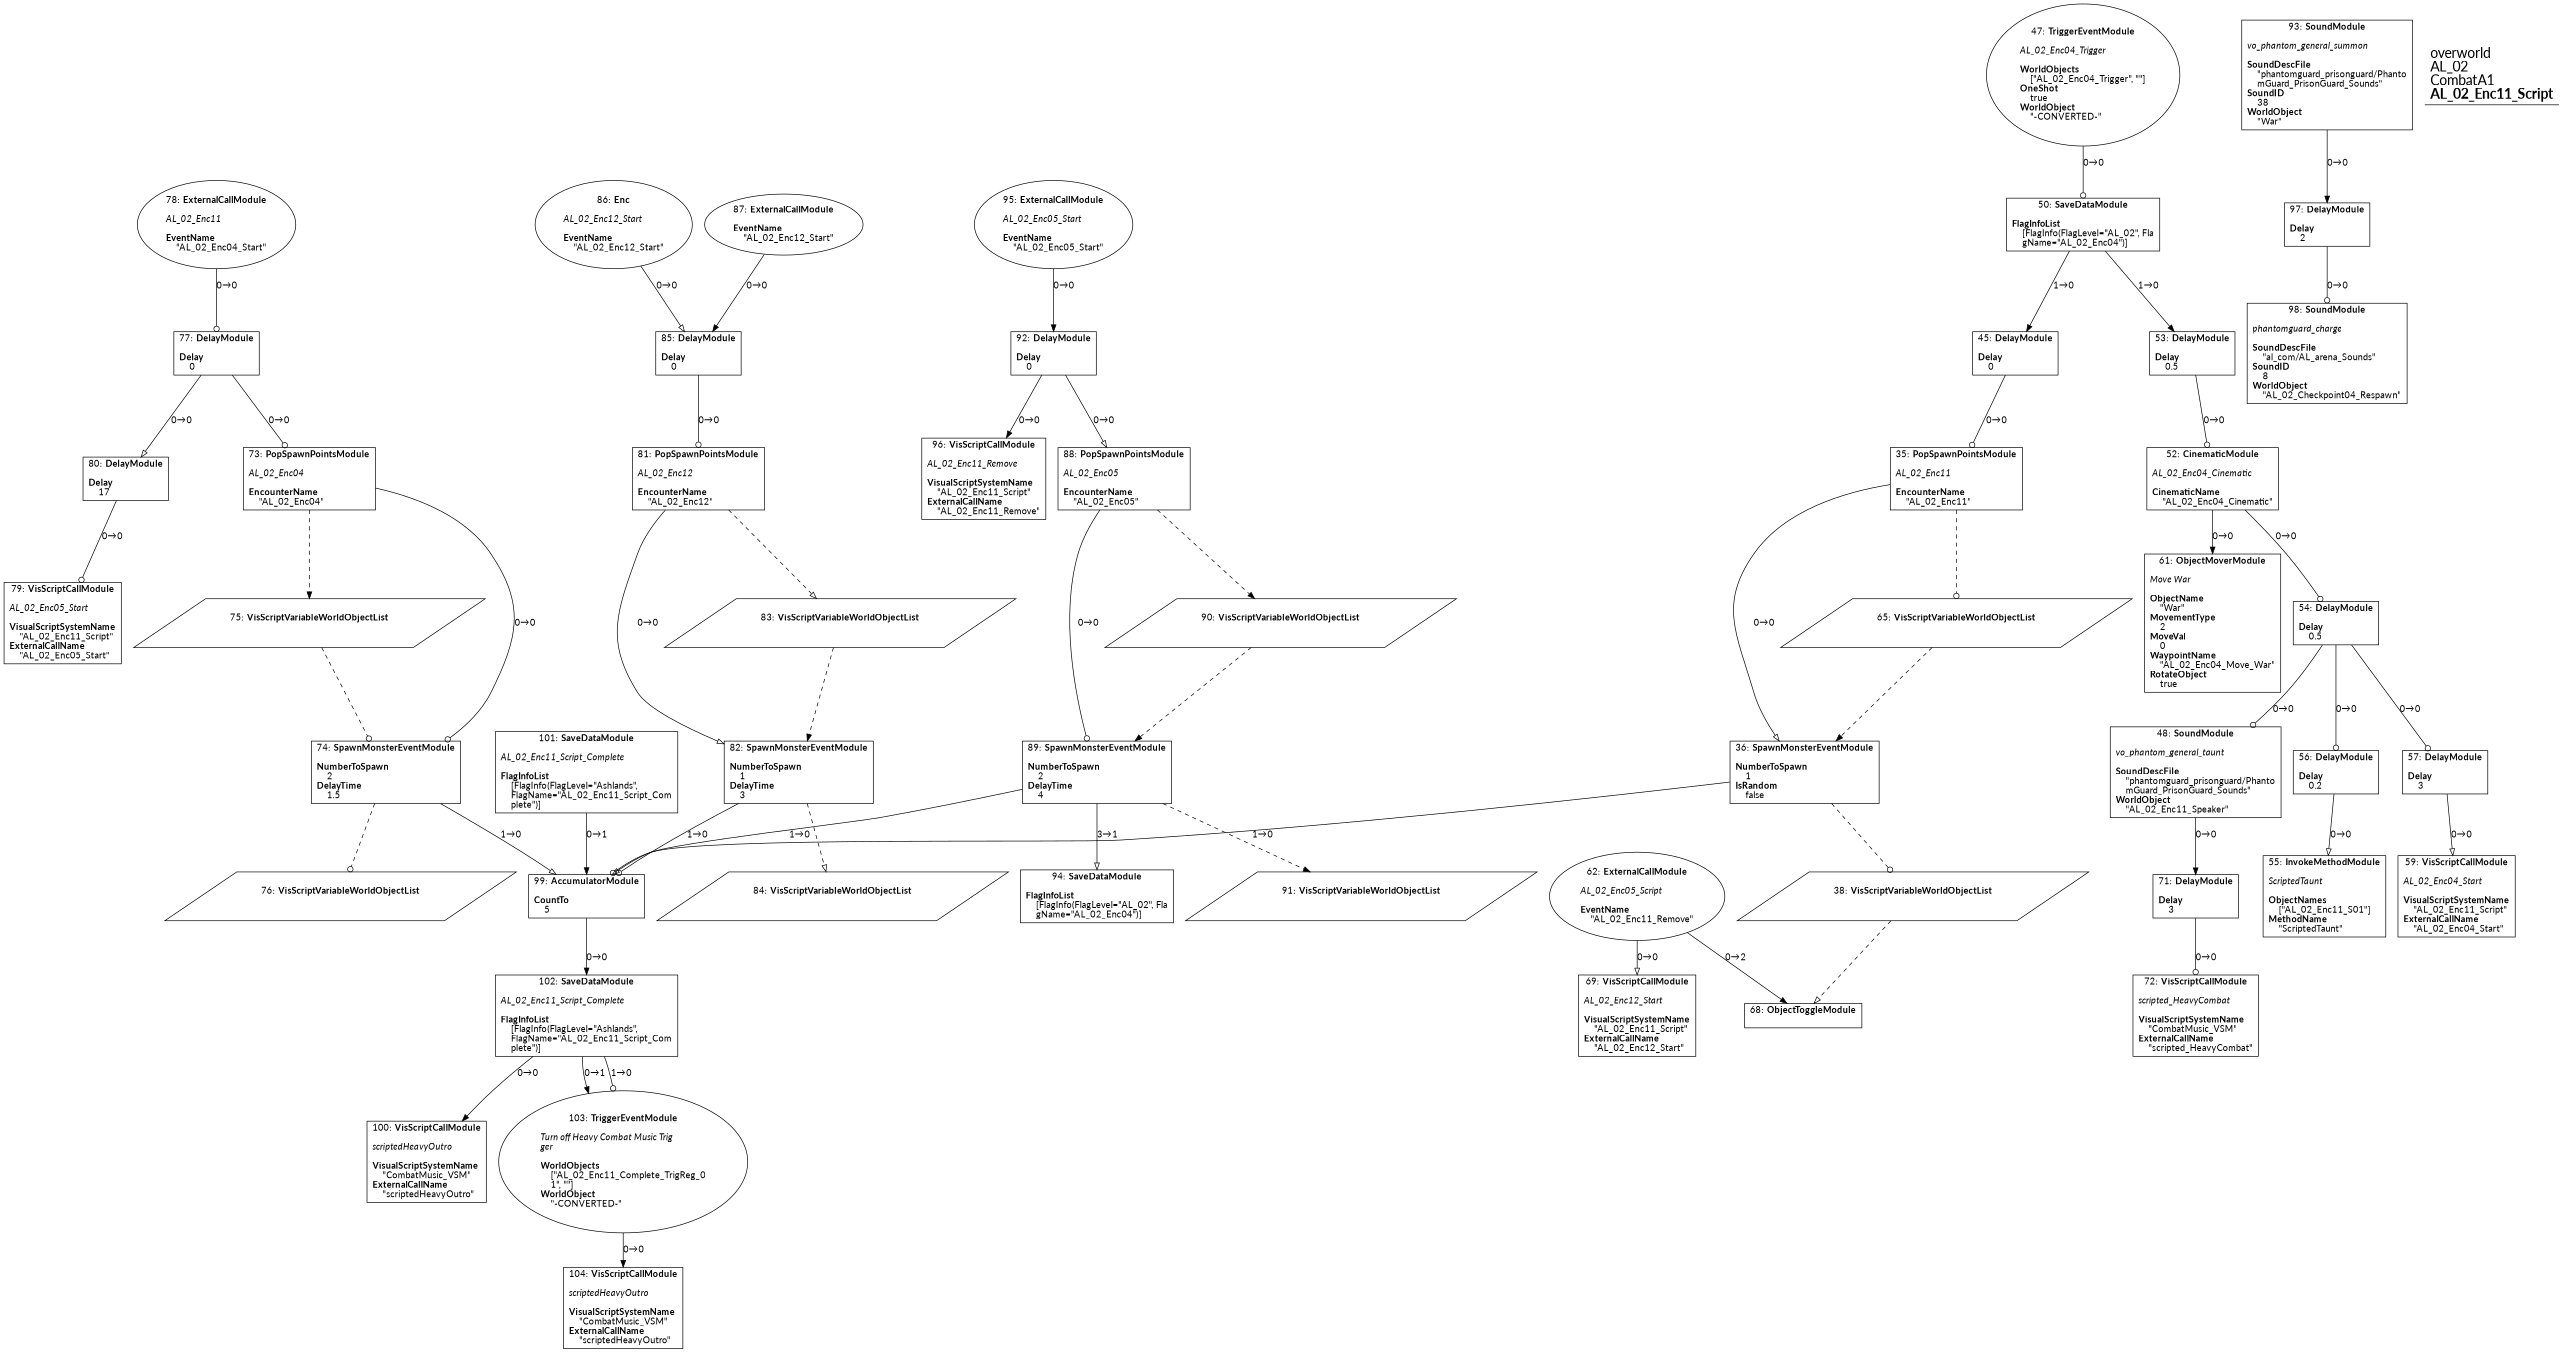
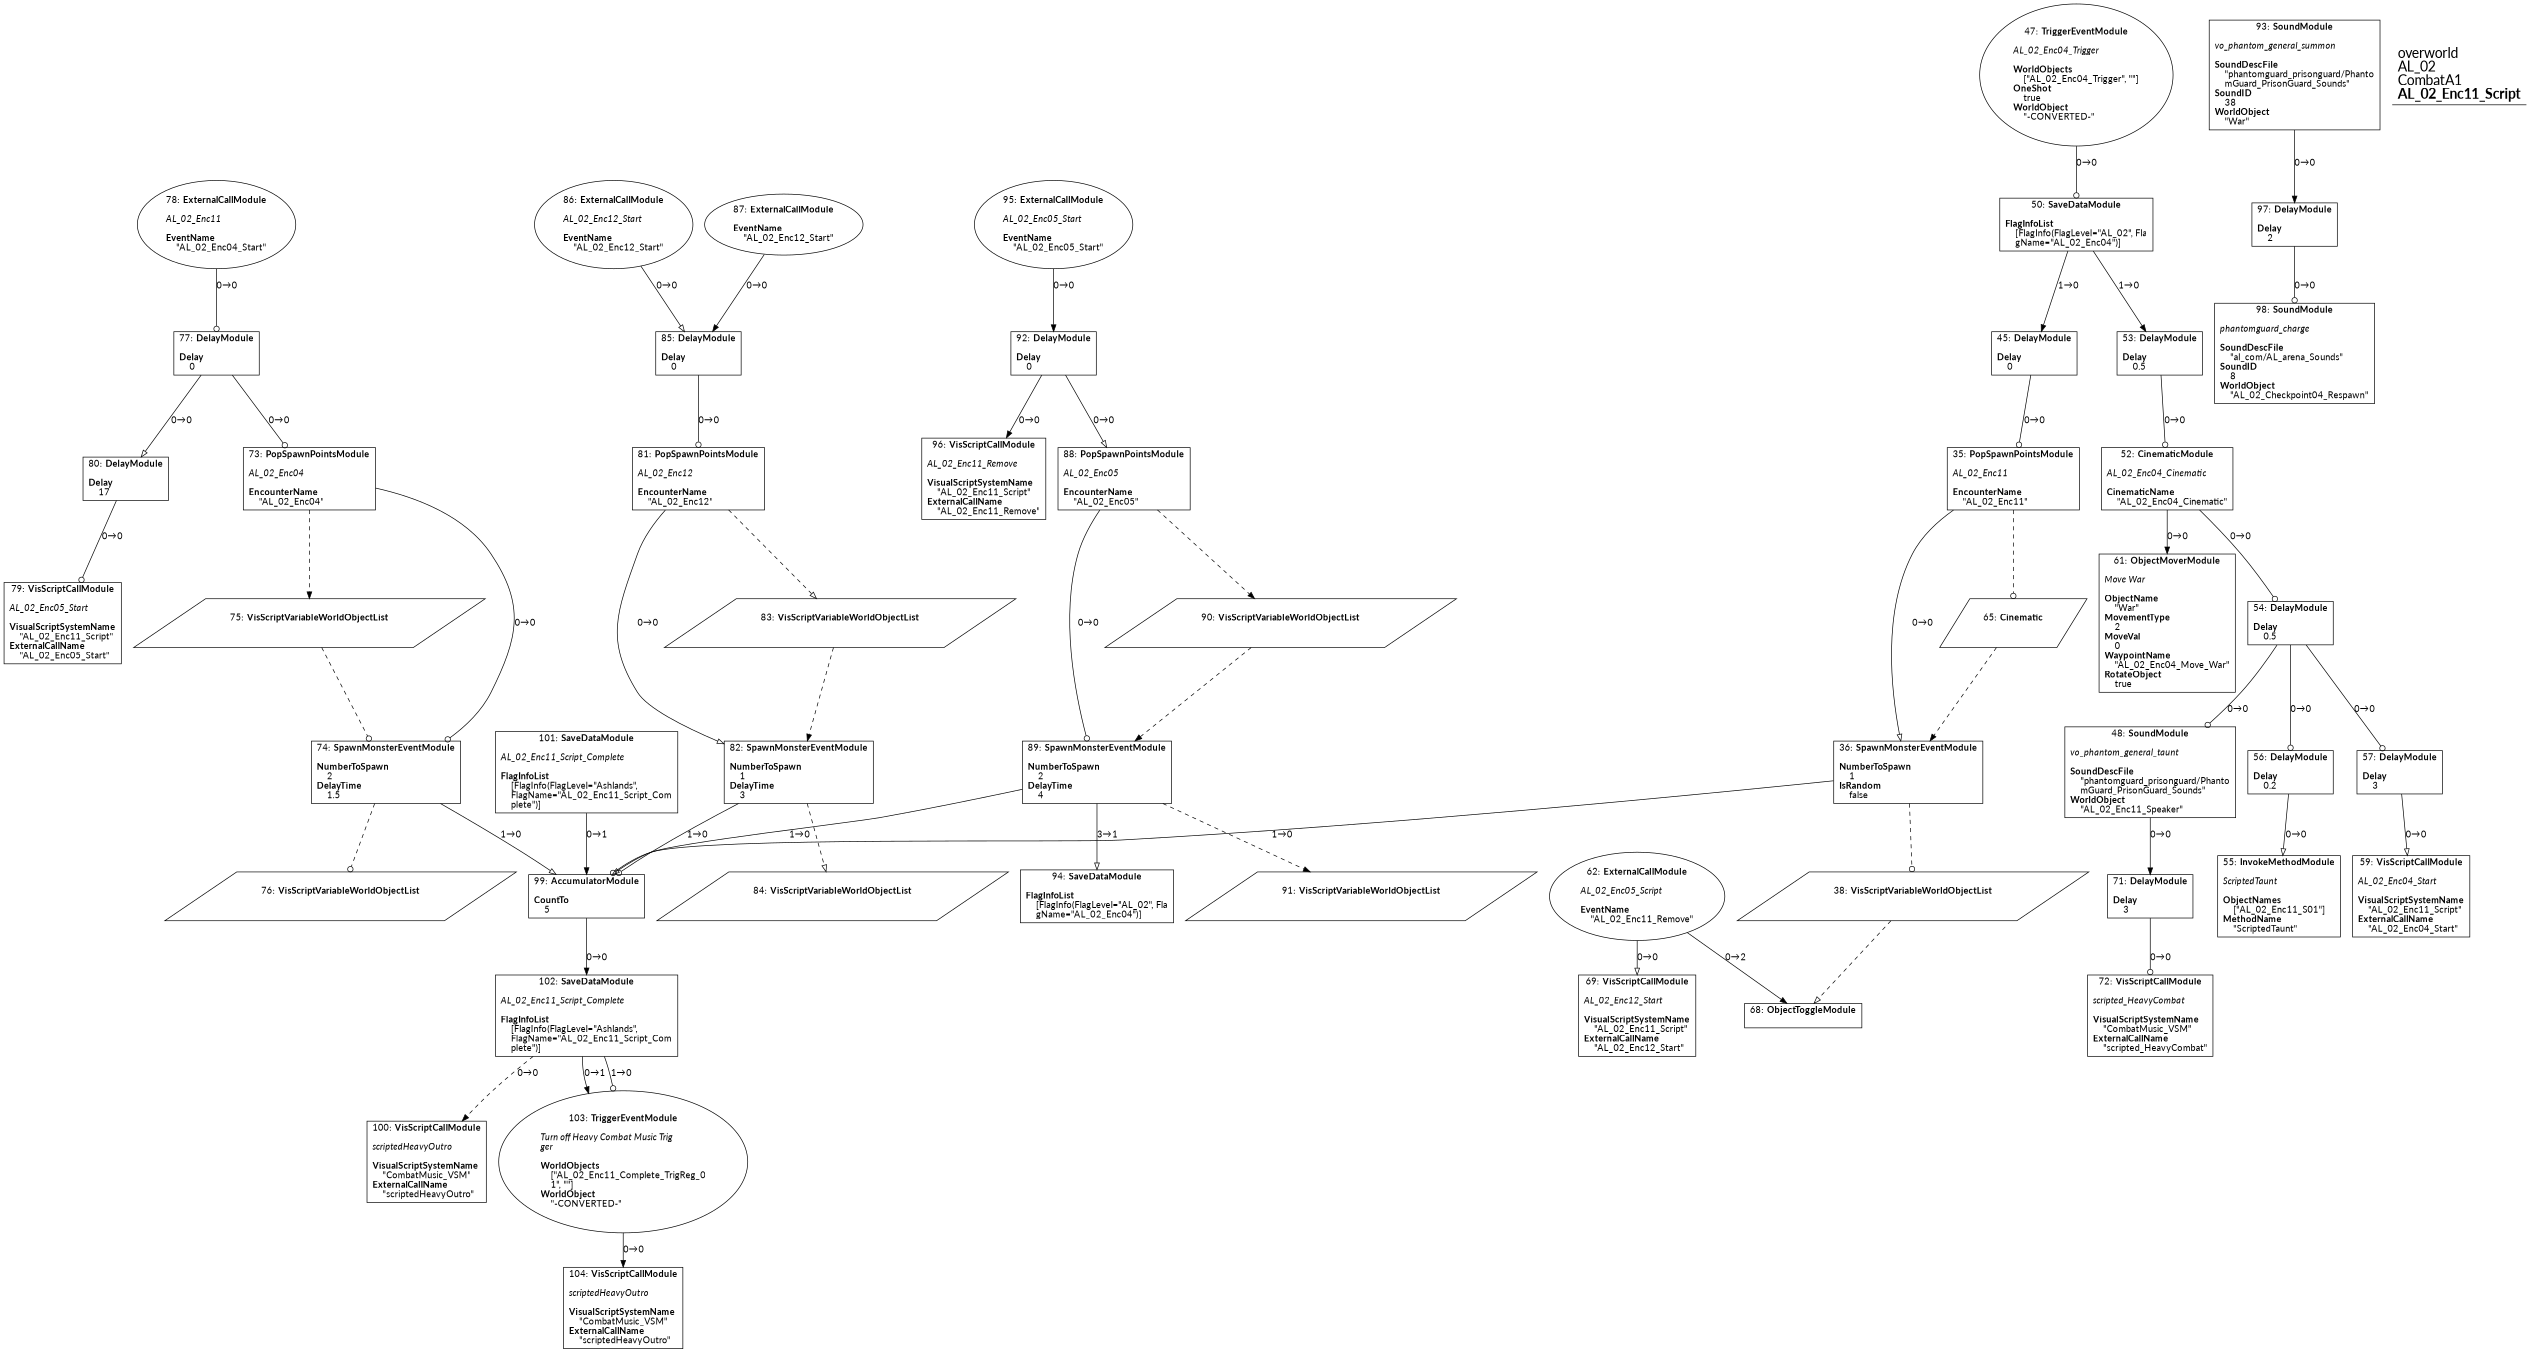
(622, 200) -> (622, 200)
(1965, 618) -> (2022, 618)
(499, 1085) -> (499, 1085)
